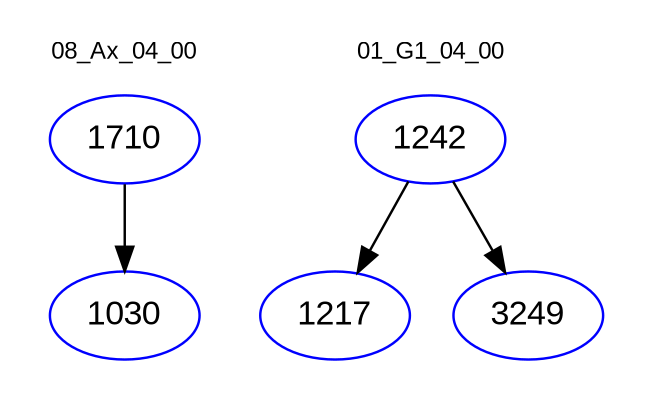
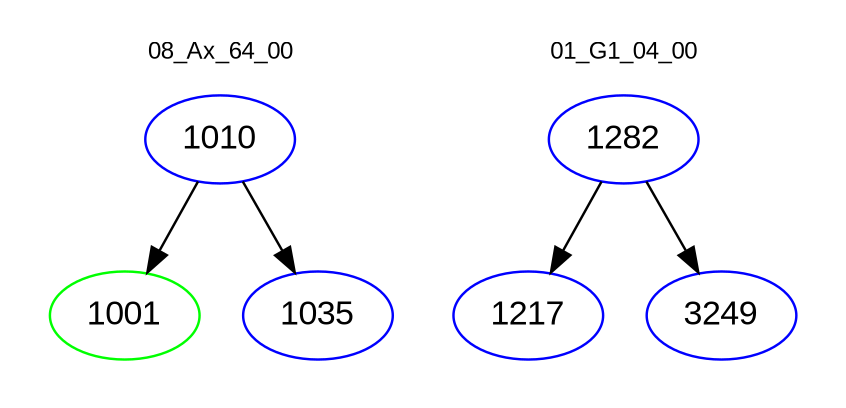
(125, 53) -> (221, 53)
(125, 139) -> (220, 139)
(430, 139) -> (624, 139)
none -> (125, 316)
(125, 316) -> (318, 316)
